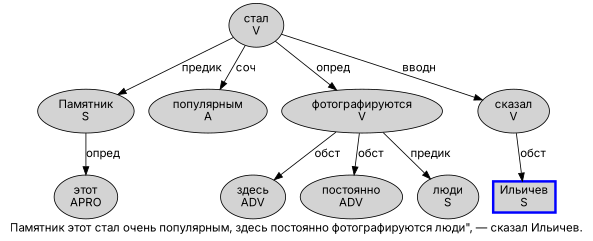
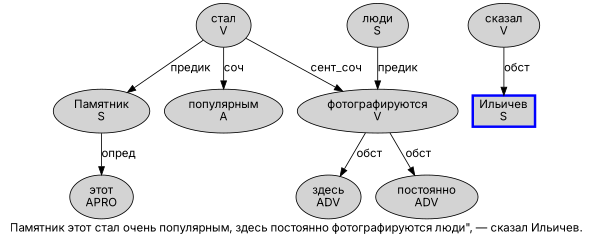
(378, 66) -> none
(333, 68) -> (337, 68)
(404, 153) -> (378, 64)
